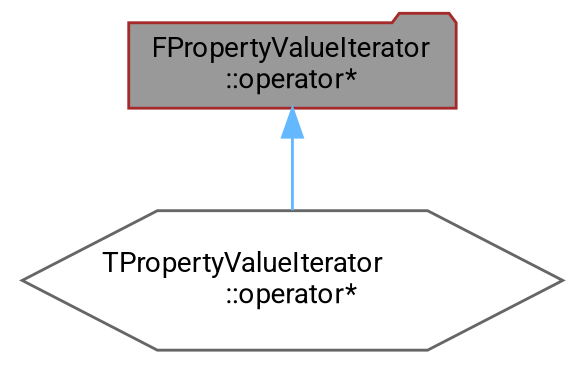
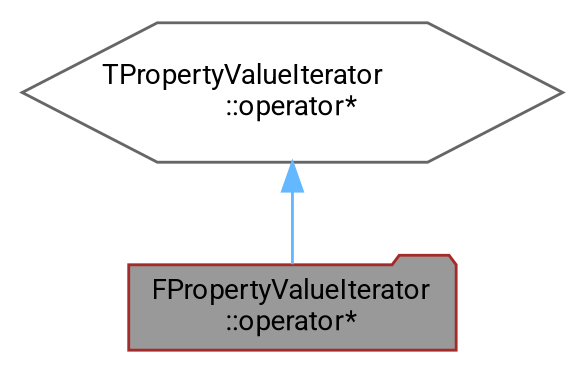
(292, 174) -> (292, 228)
